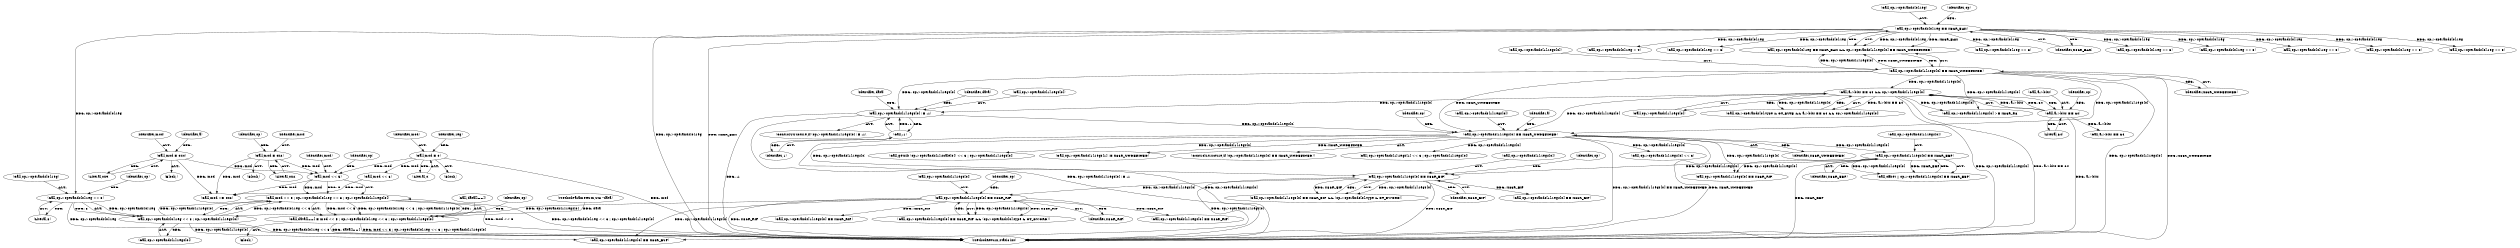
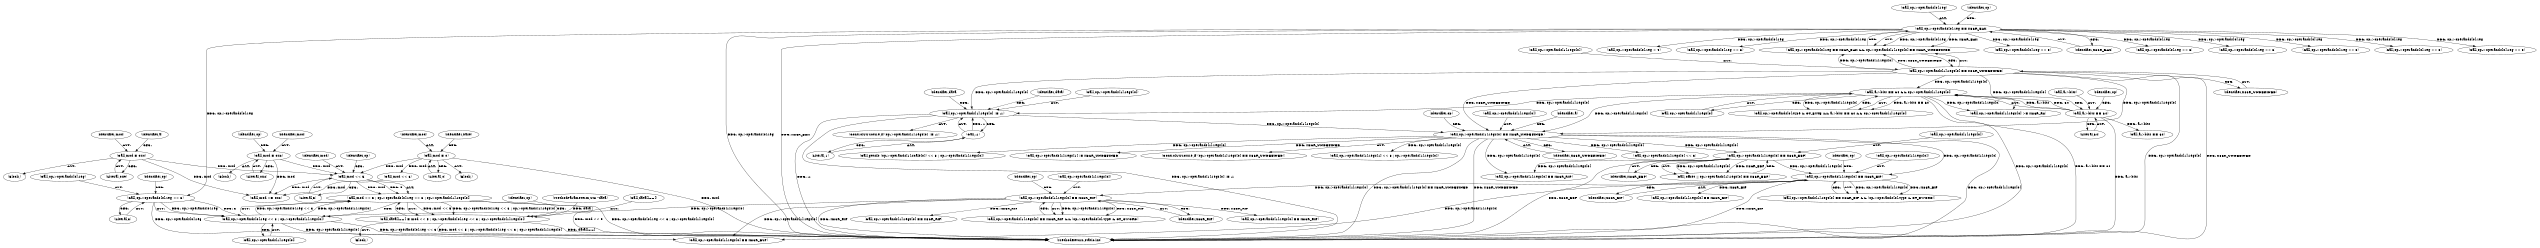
(450, 135) -> (459, 135)
(776, 156) -> (820, 156)
none -> (308, 198)
